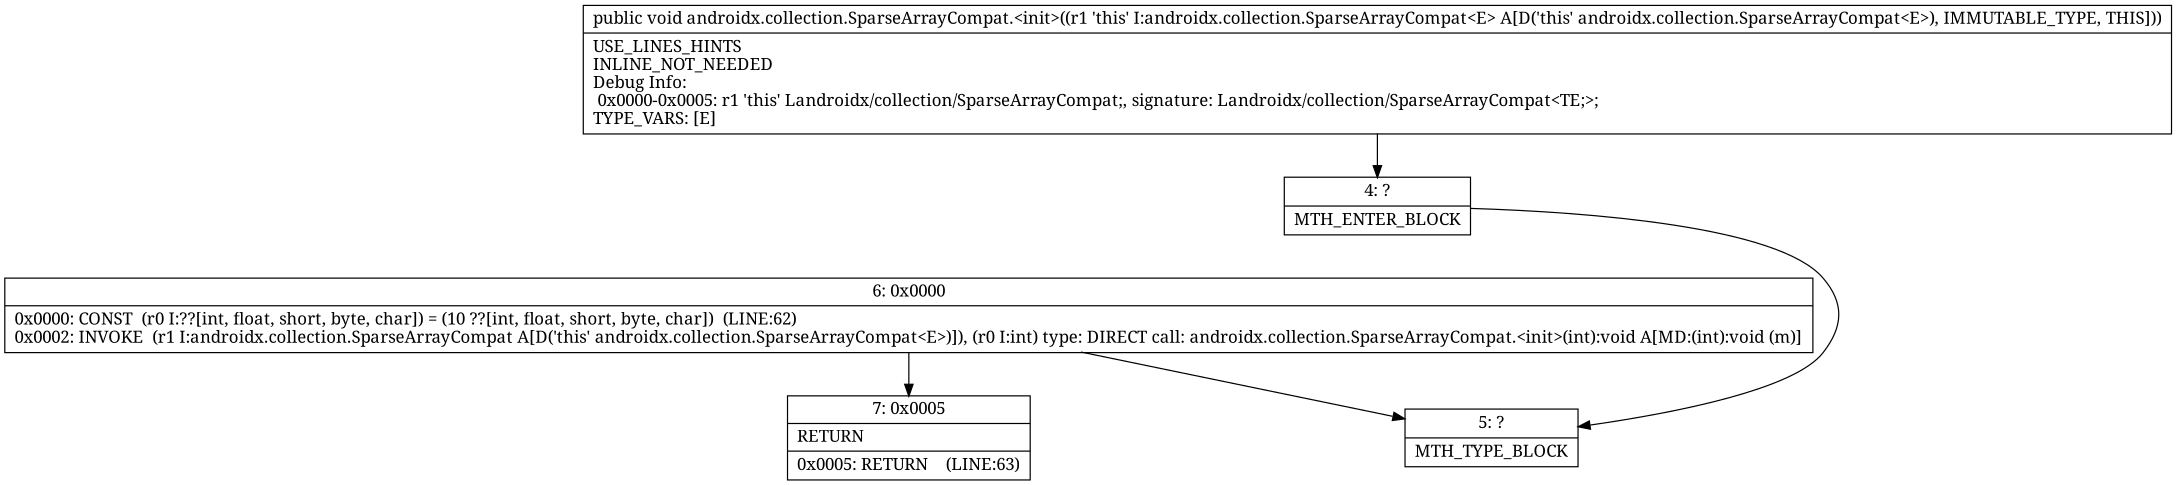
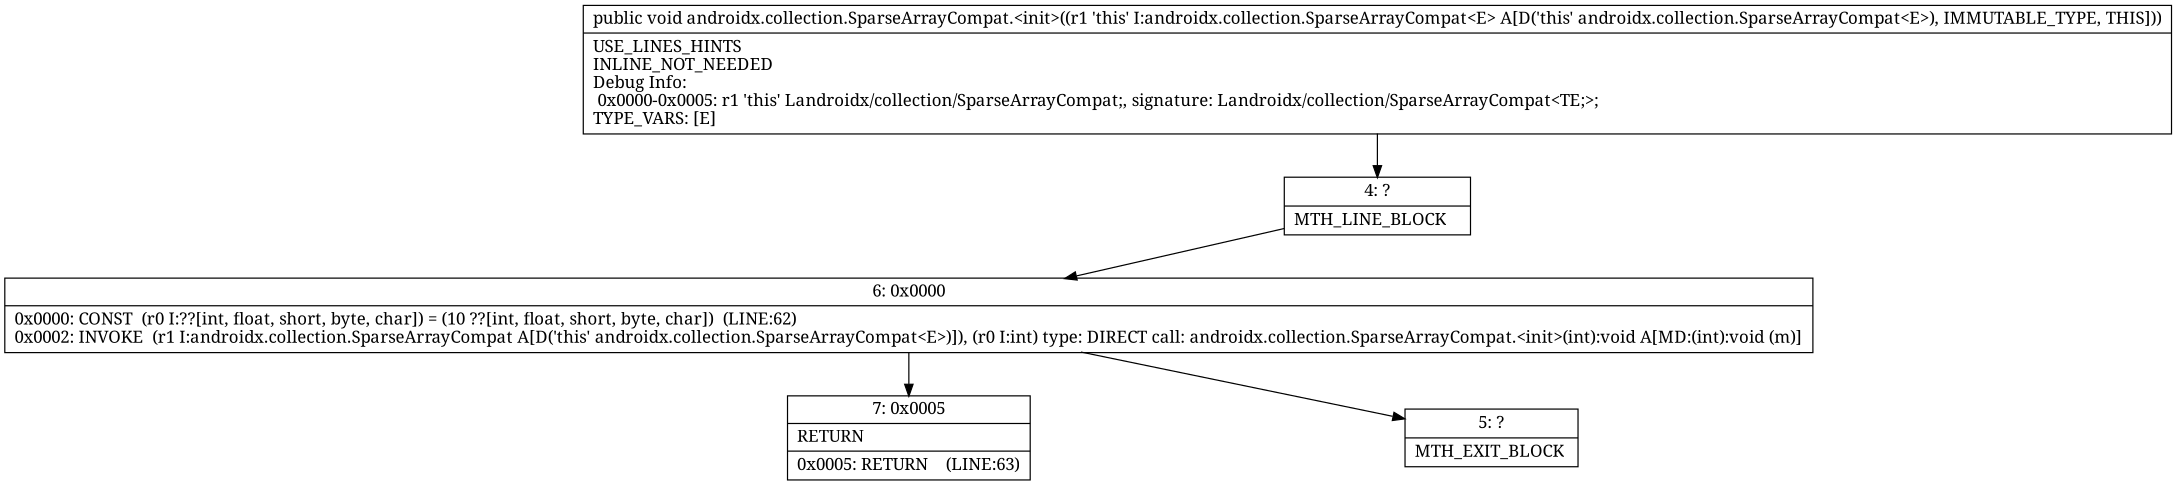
(1377, 220) -> (1370, 220)
(1809, 267) -> (1180, 252)
(1492, 452) -> (1490, 452)
